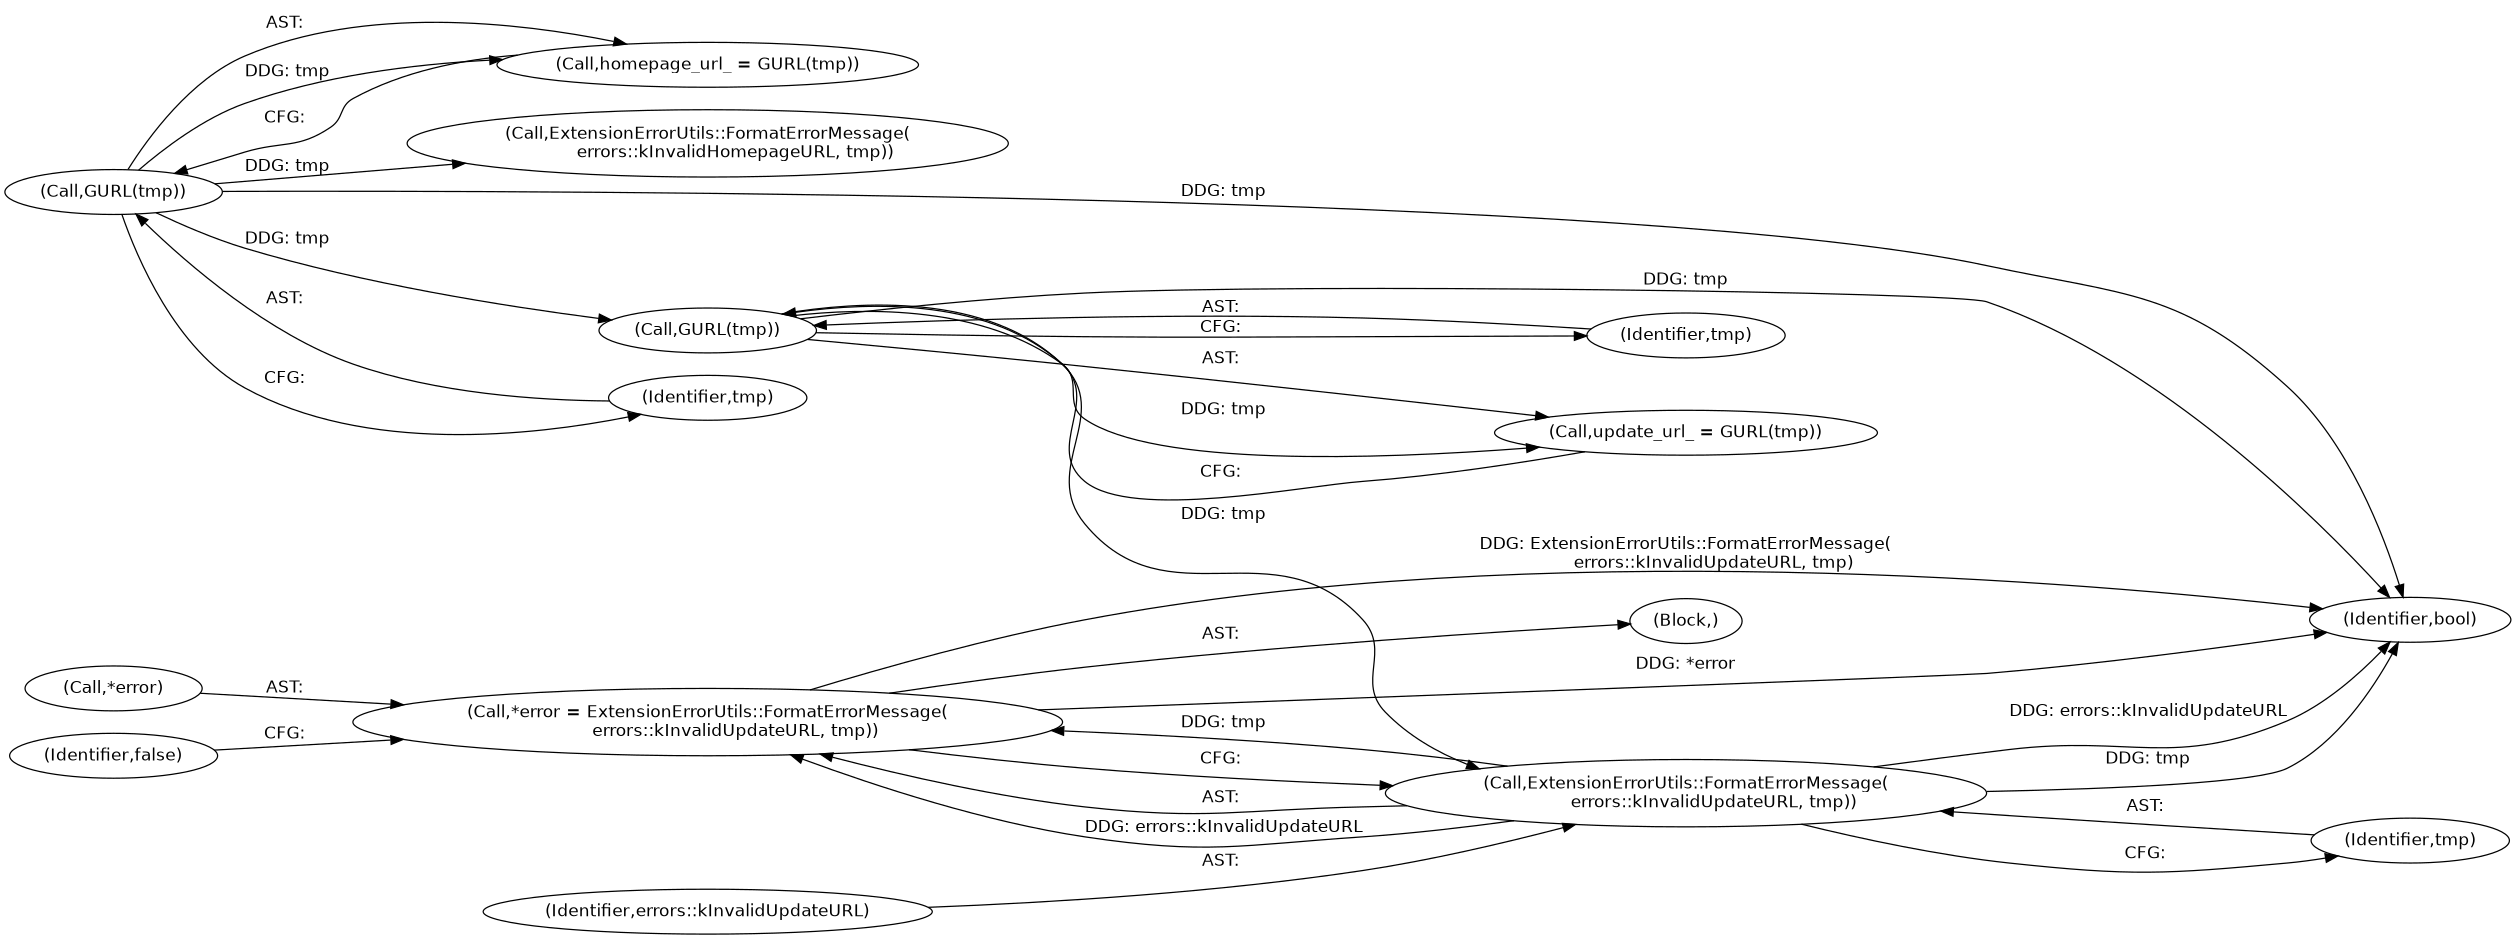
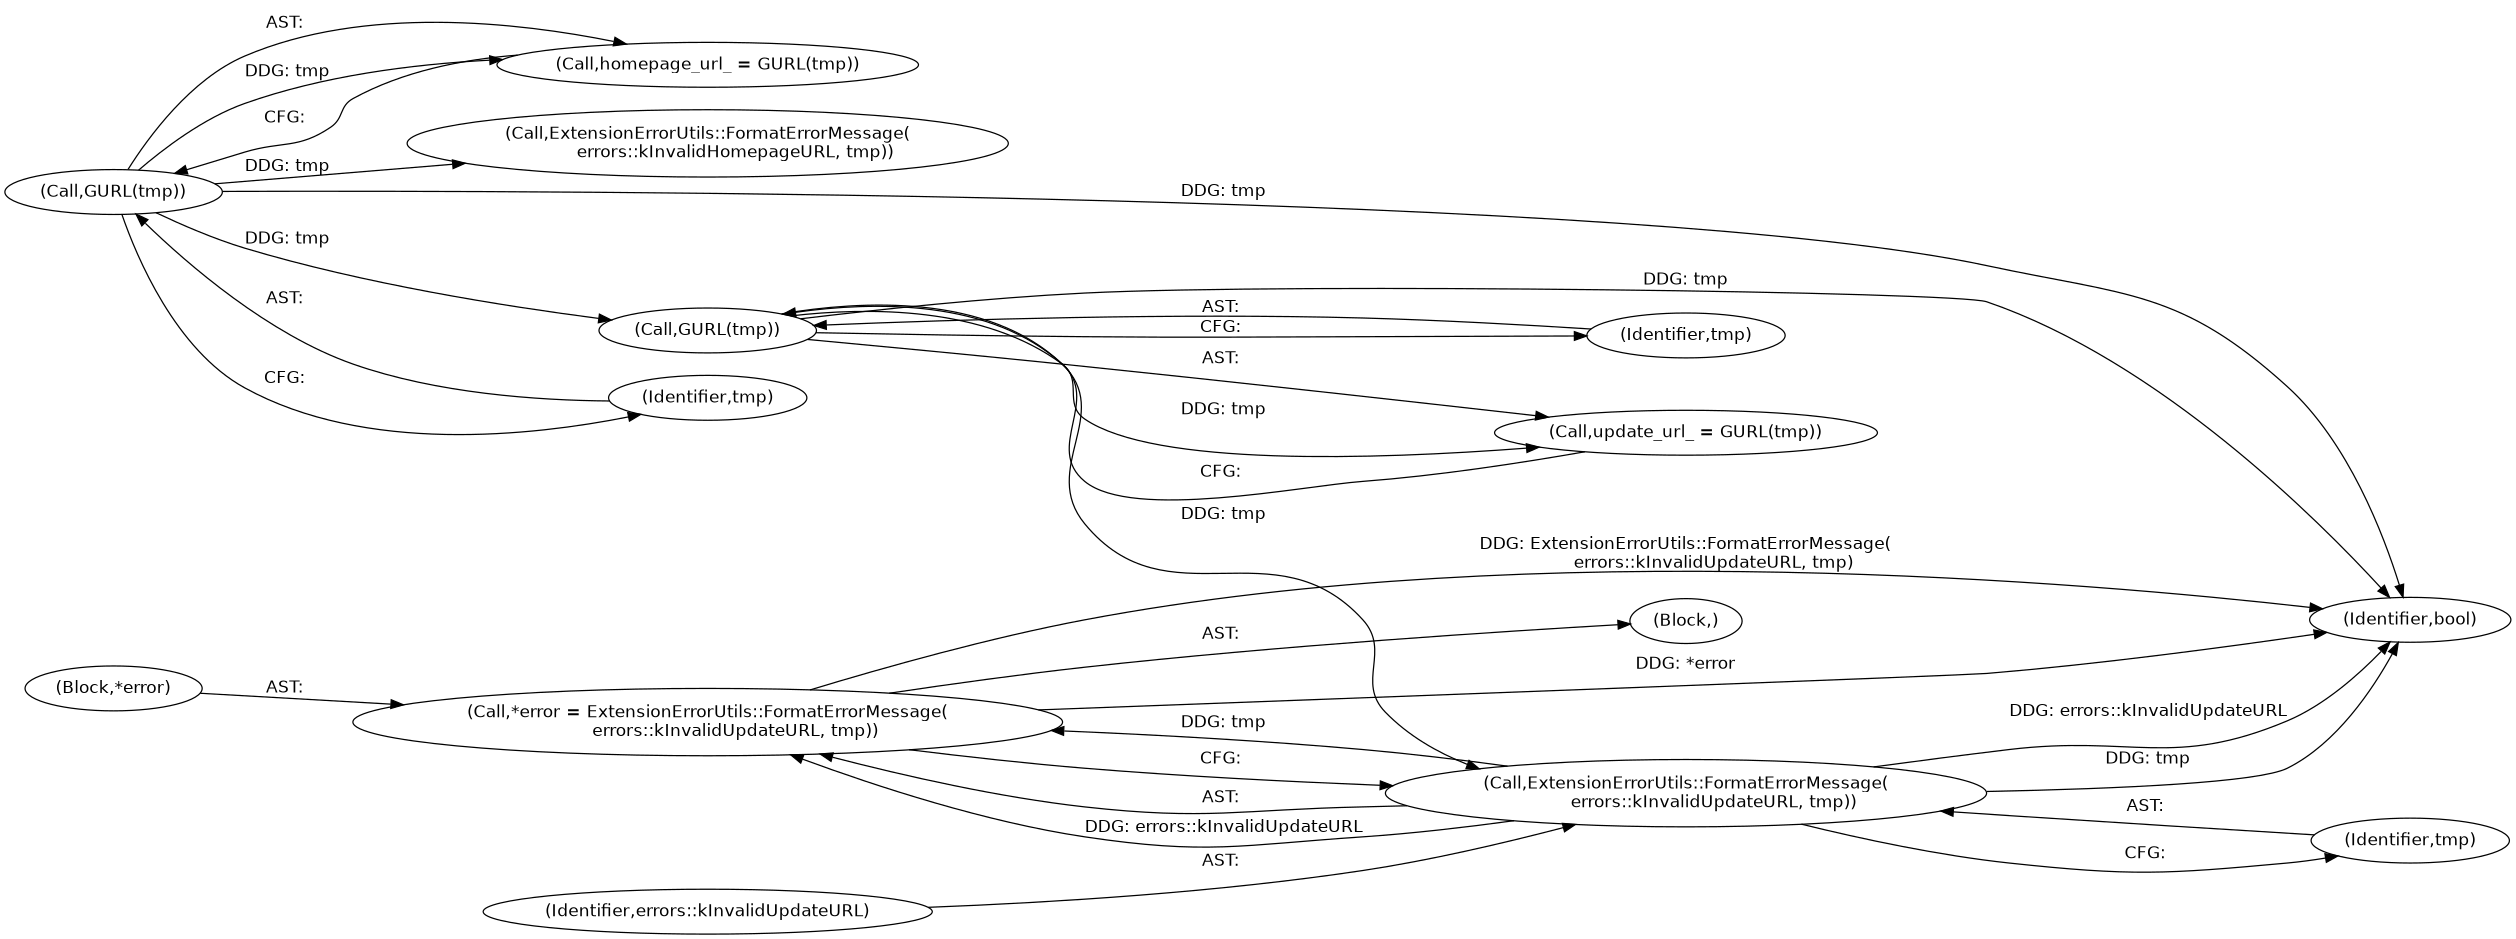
(114, 688) -> (114, 688)
(114, 756) -> none
